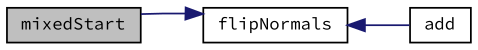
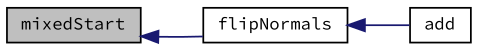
(163, 14) -> (181, 37)
